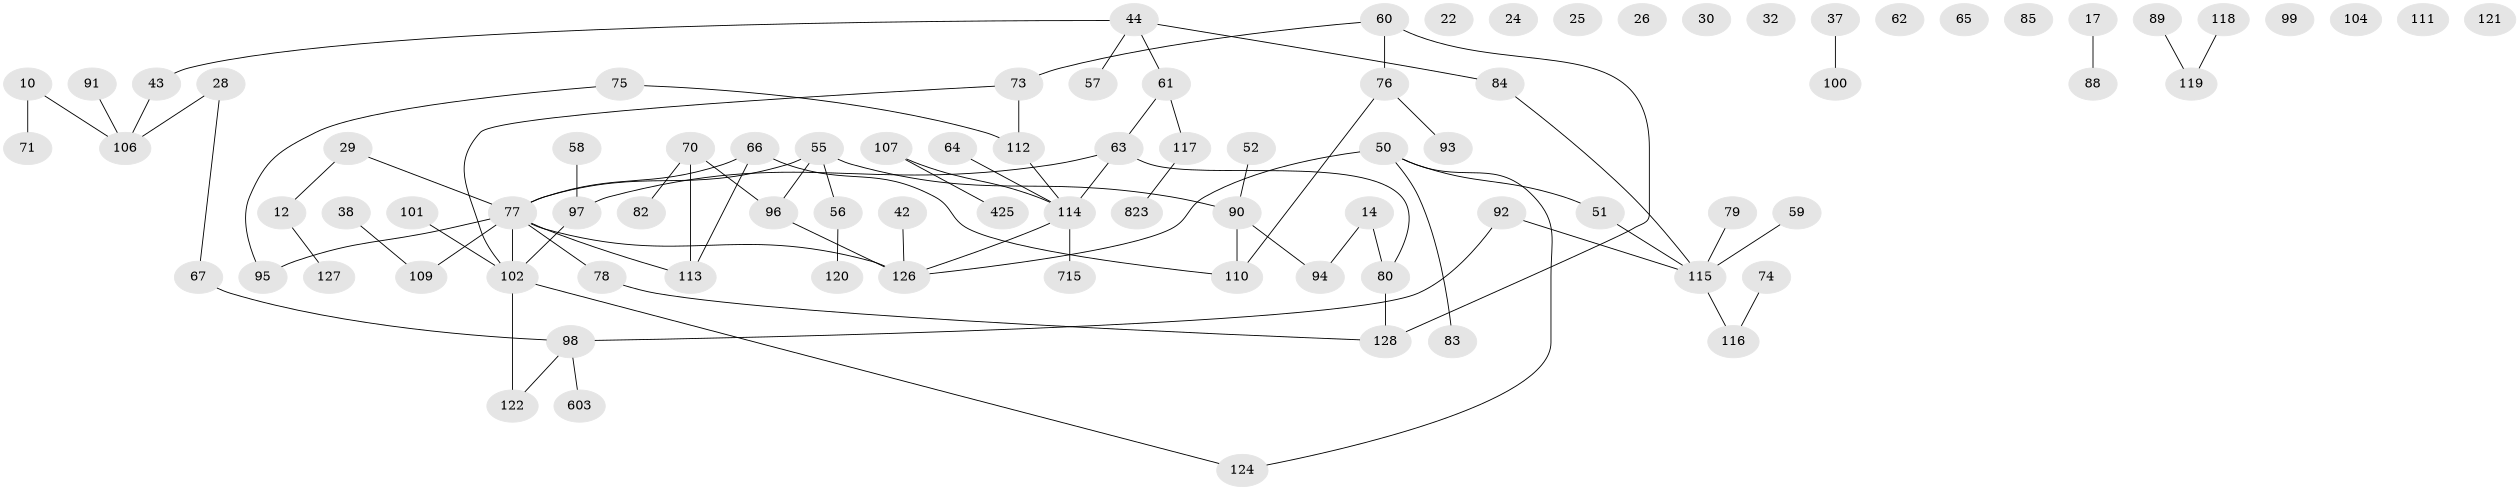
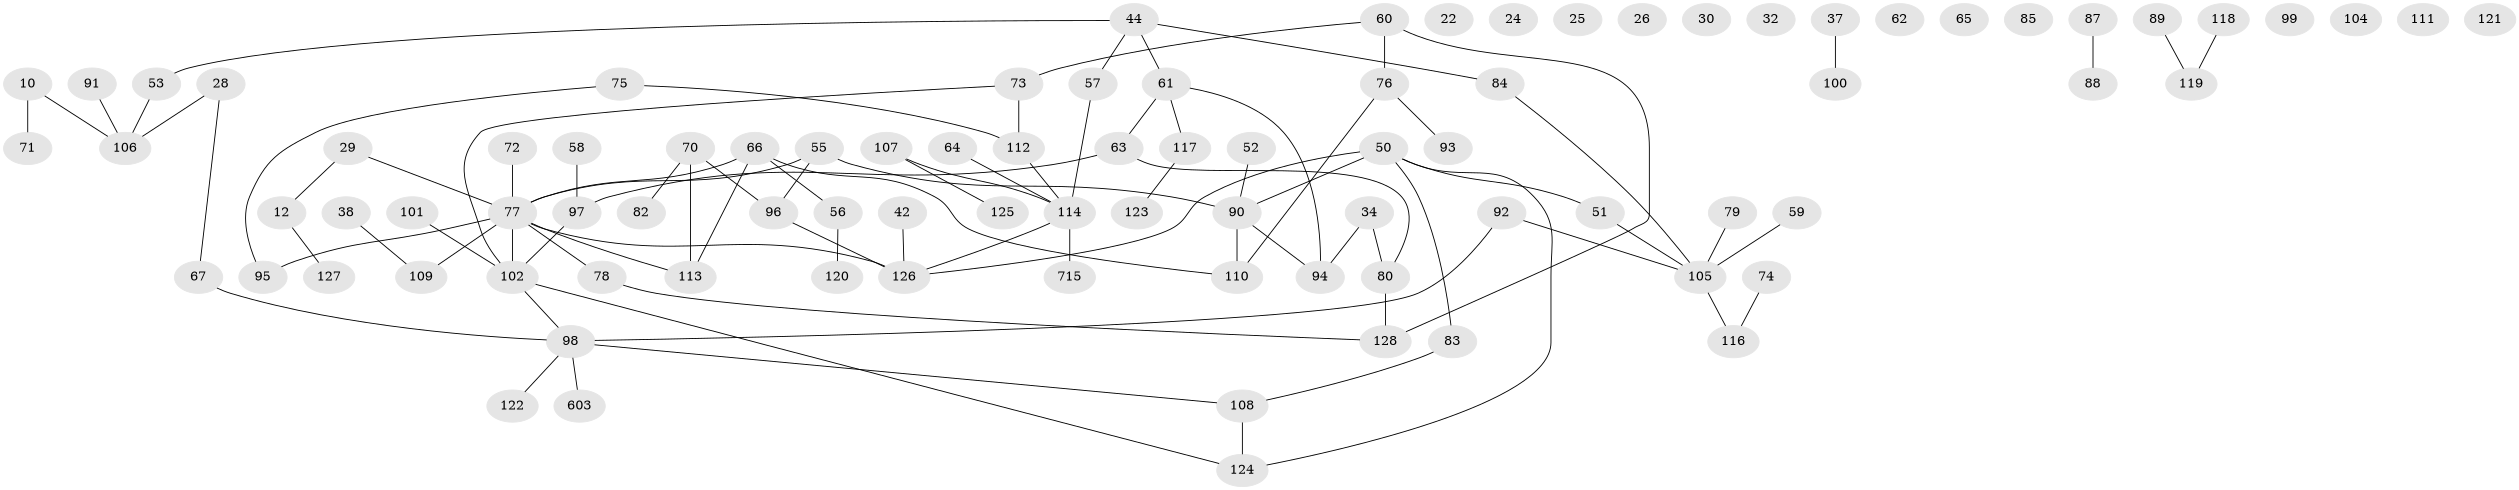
(2093, 20) -> (2093, 20)
(157, 84) -> (157, 84)
none -> (1293, 145)
none -> (513, 148)
(1095, 180) -> (1081, 148)
(829, 181) -> (802, 185)
none -> (1300, 185)
(1003, 213) -> (1003, 213)
(1137, 213) -> (1137, 213)
(1369, 213) -> (1369, 213)
(1700, 277) -> (1700, 277)
(513, 344) -> (542, 309)
none -> (1242, 406)
